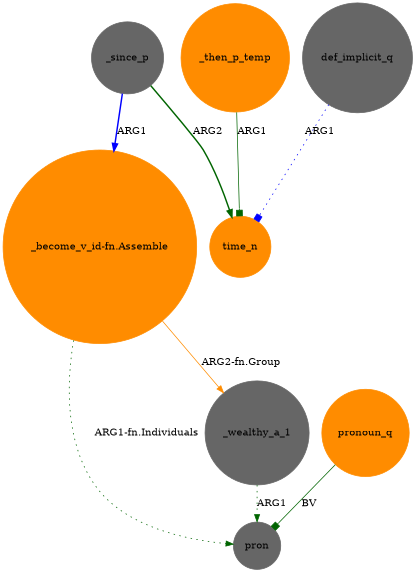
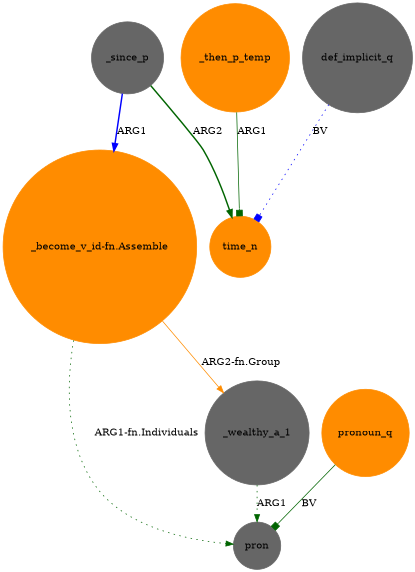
(320, 131) -> (320, 131)
